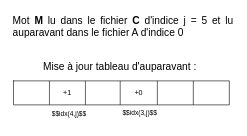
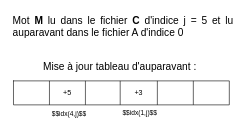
(68, 93) -> (68, 93)
(139, 93) -> (139, 93)
(140, 113) -> (140, 113)
